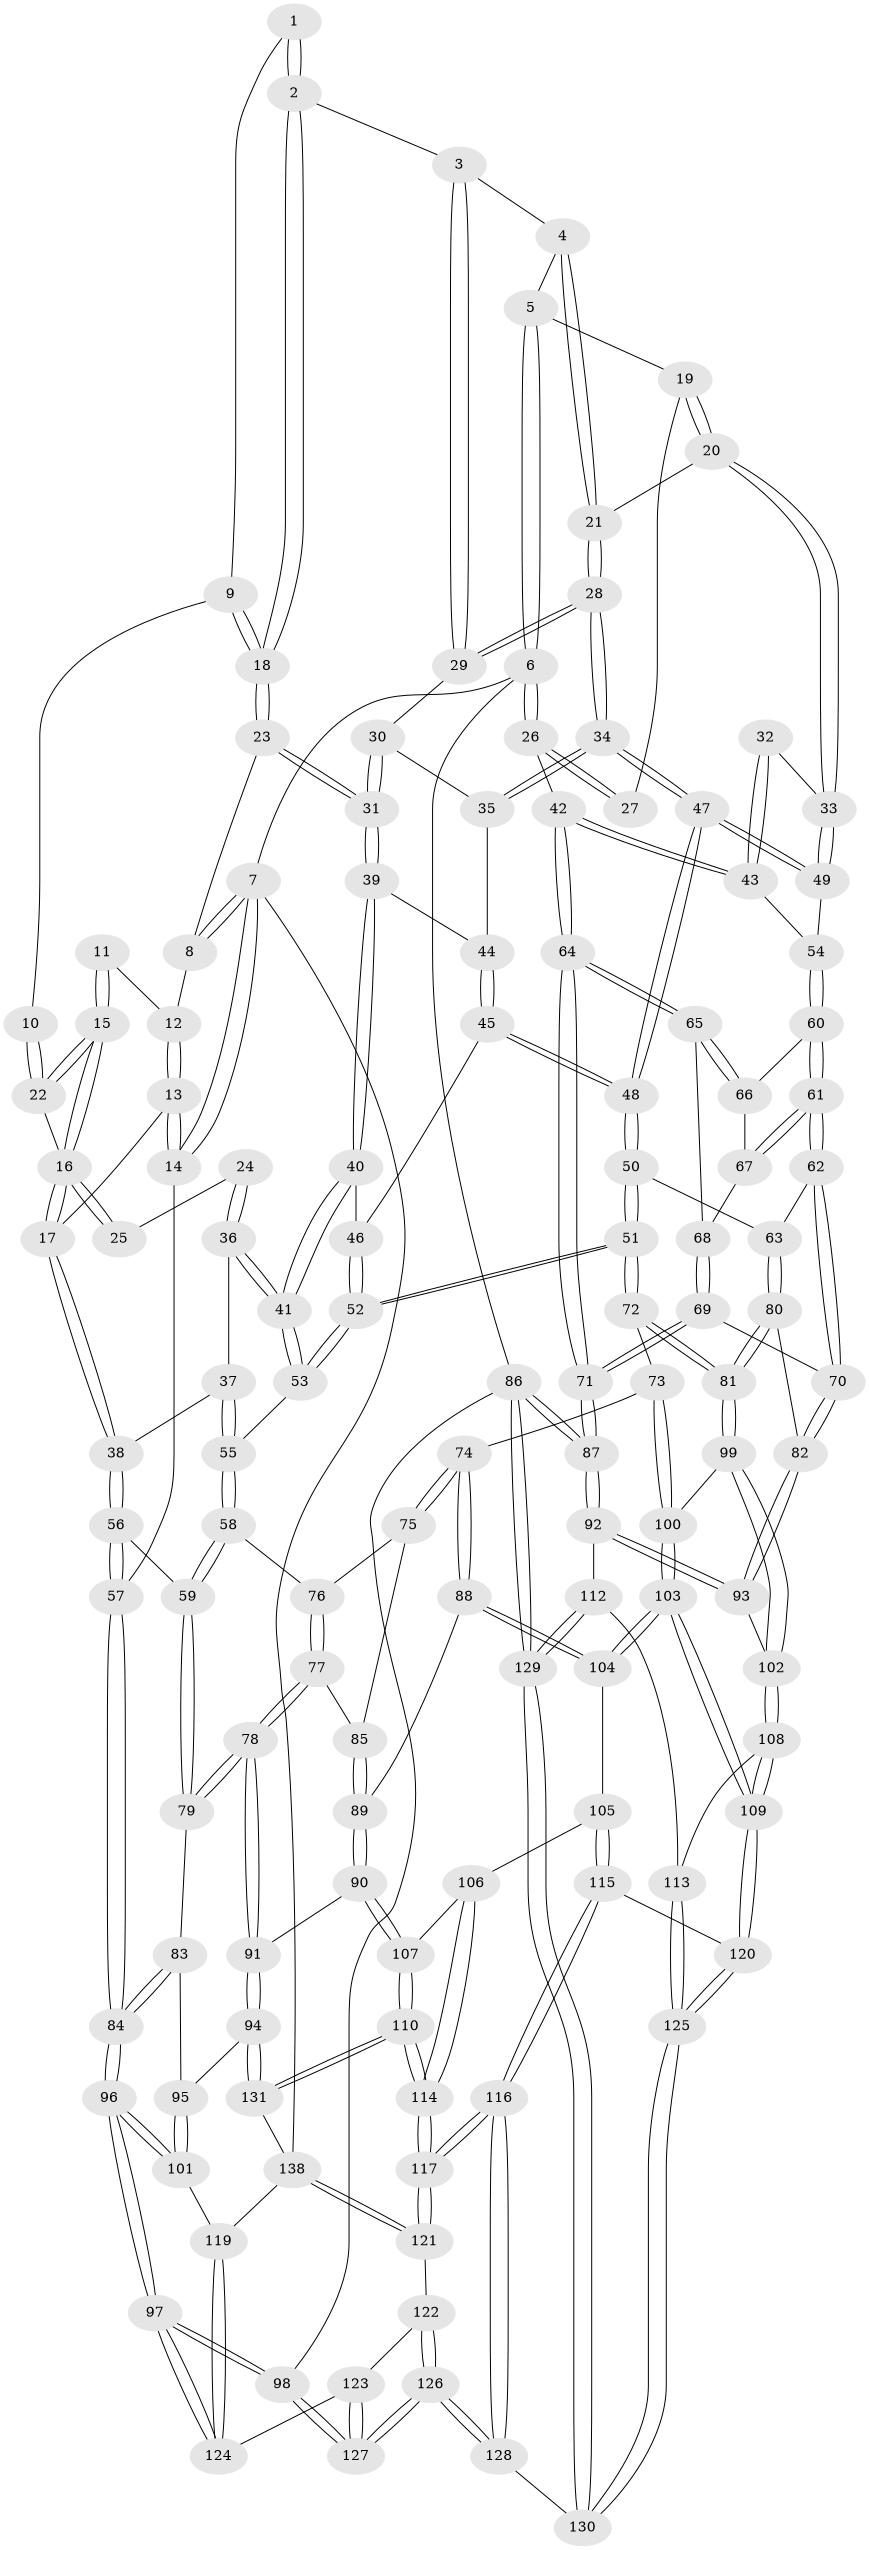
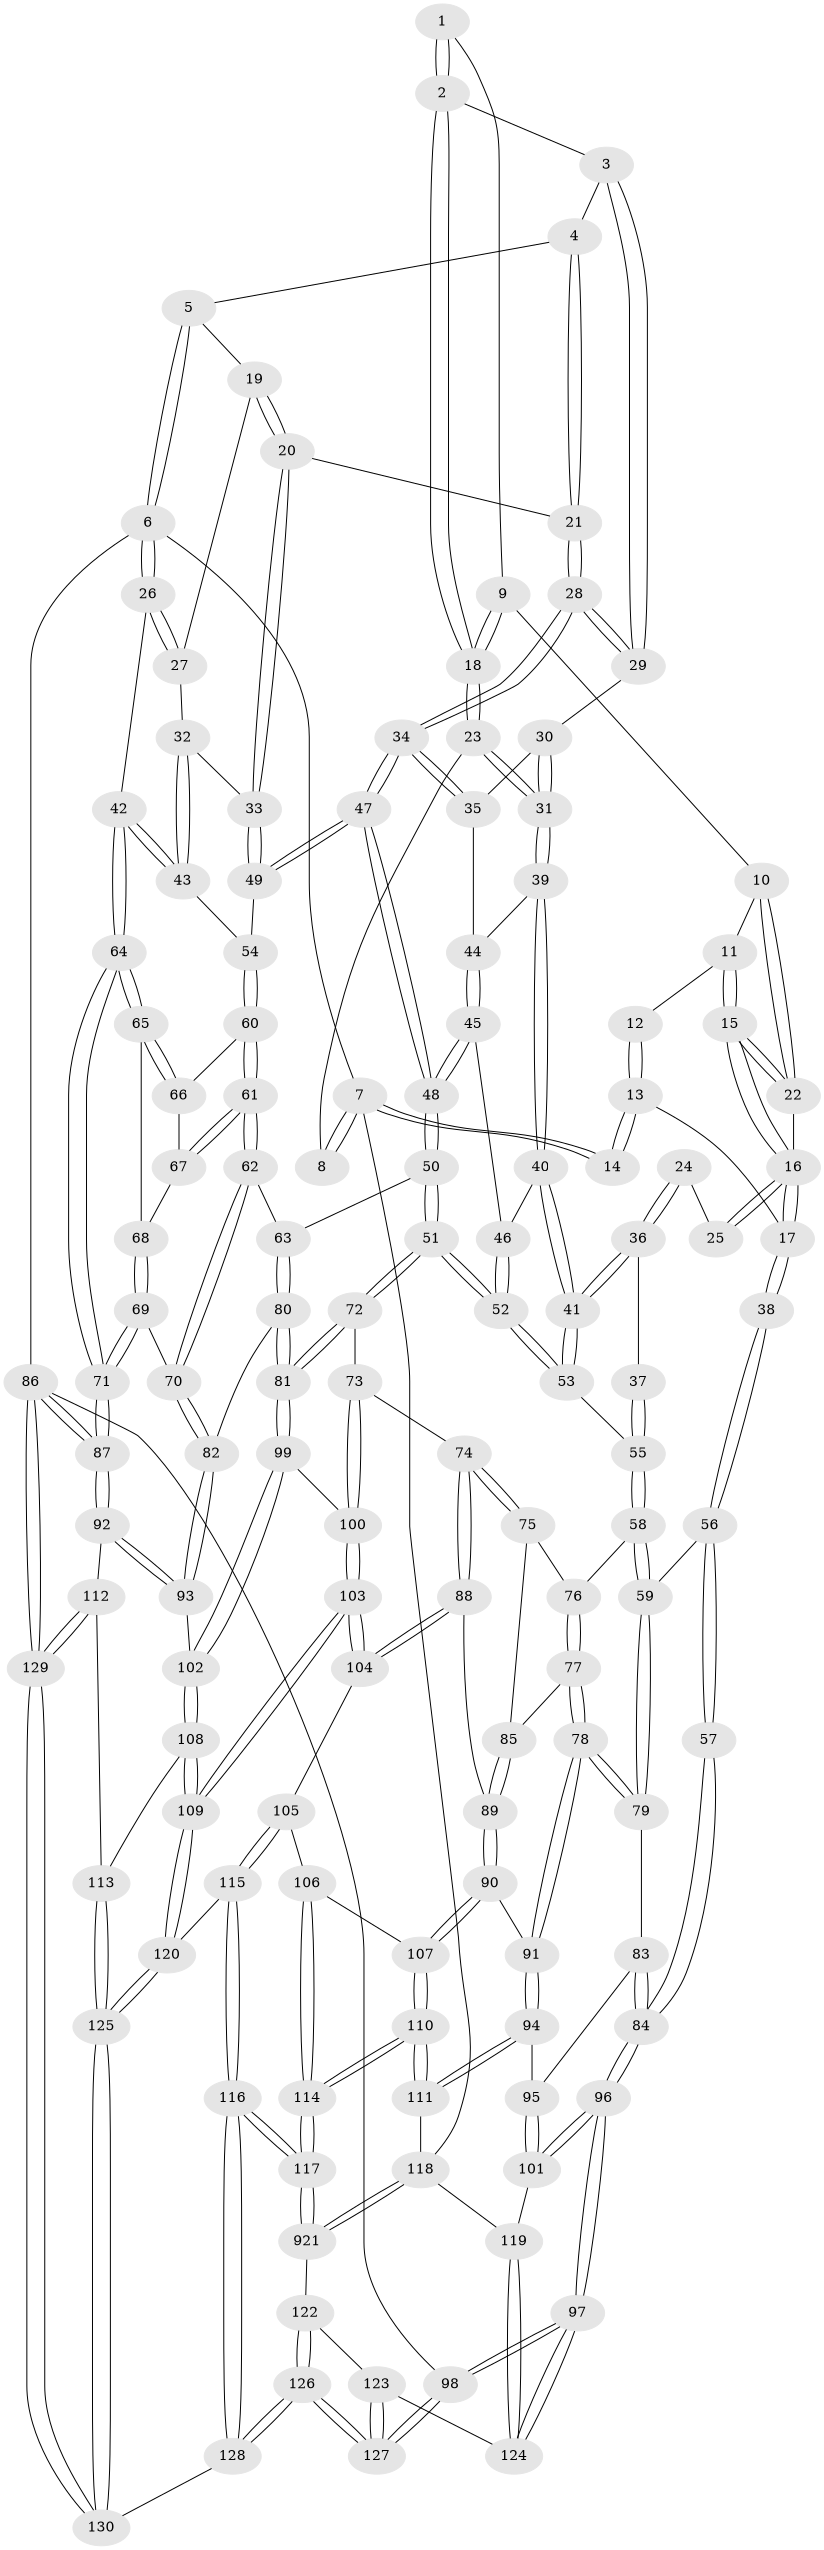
none -> (181, 702)
none -> (746, 917)
(182, 988) -> none
(174, 1388) -> none
(167, 1422) -> none
(255, 2098) -> (421, 2098)
(292, 2170) -> (421, 2170)
(425, 2241) -> (307, 2241)
